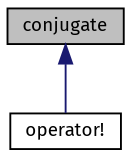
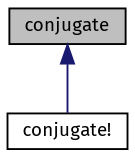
(66, 131) -> (68, 131)
